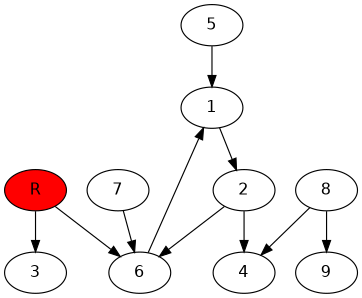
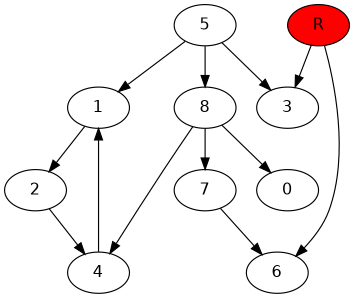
none -> (205, 61)
none -> (242, 62)
none -> (205, 143)
(173, 196) -> (99, 196)
(197, 228) -> none
(327, 273) -> (288, 190)
